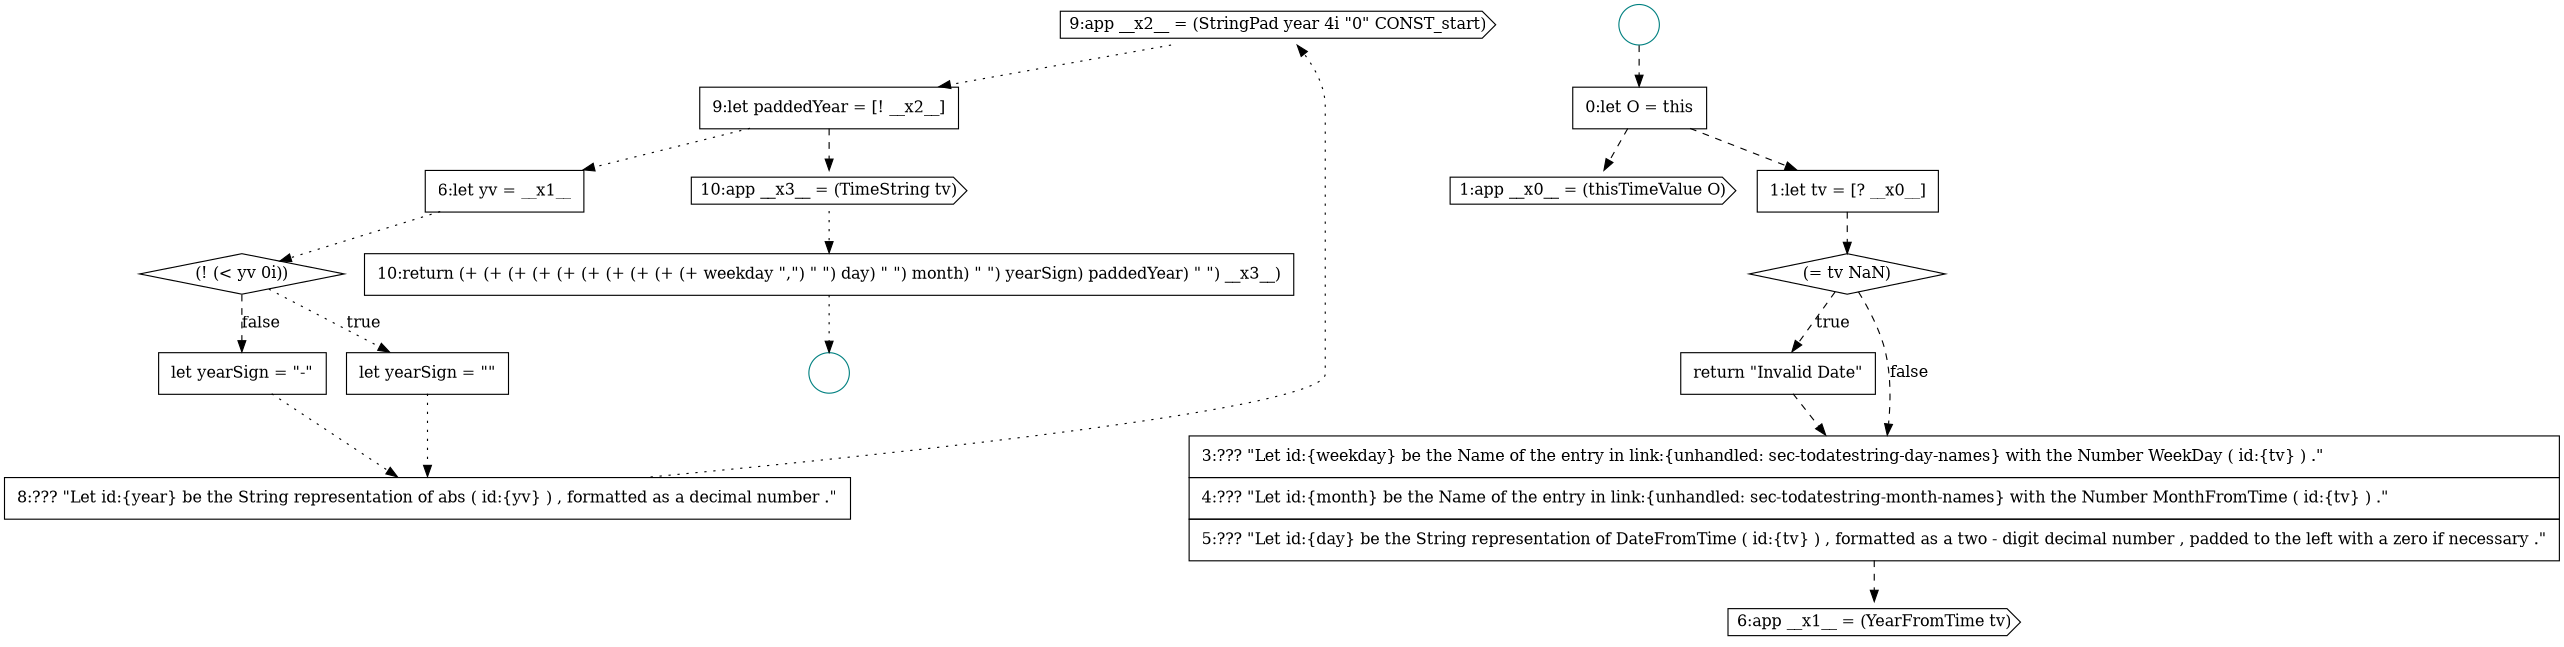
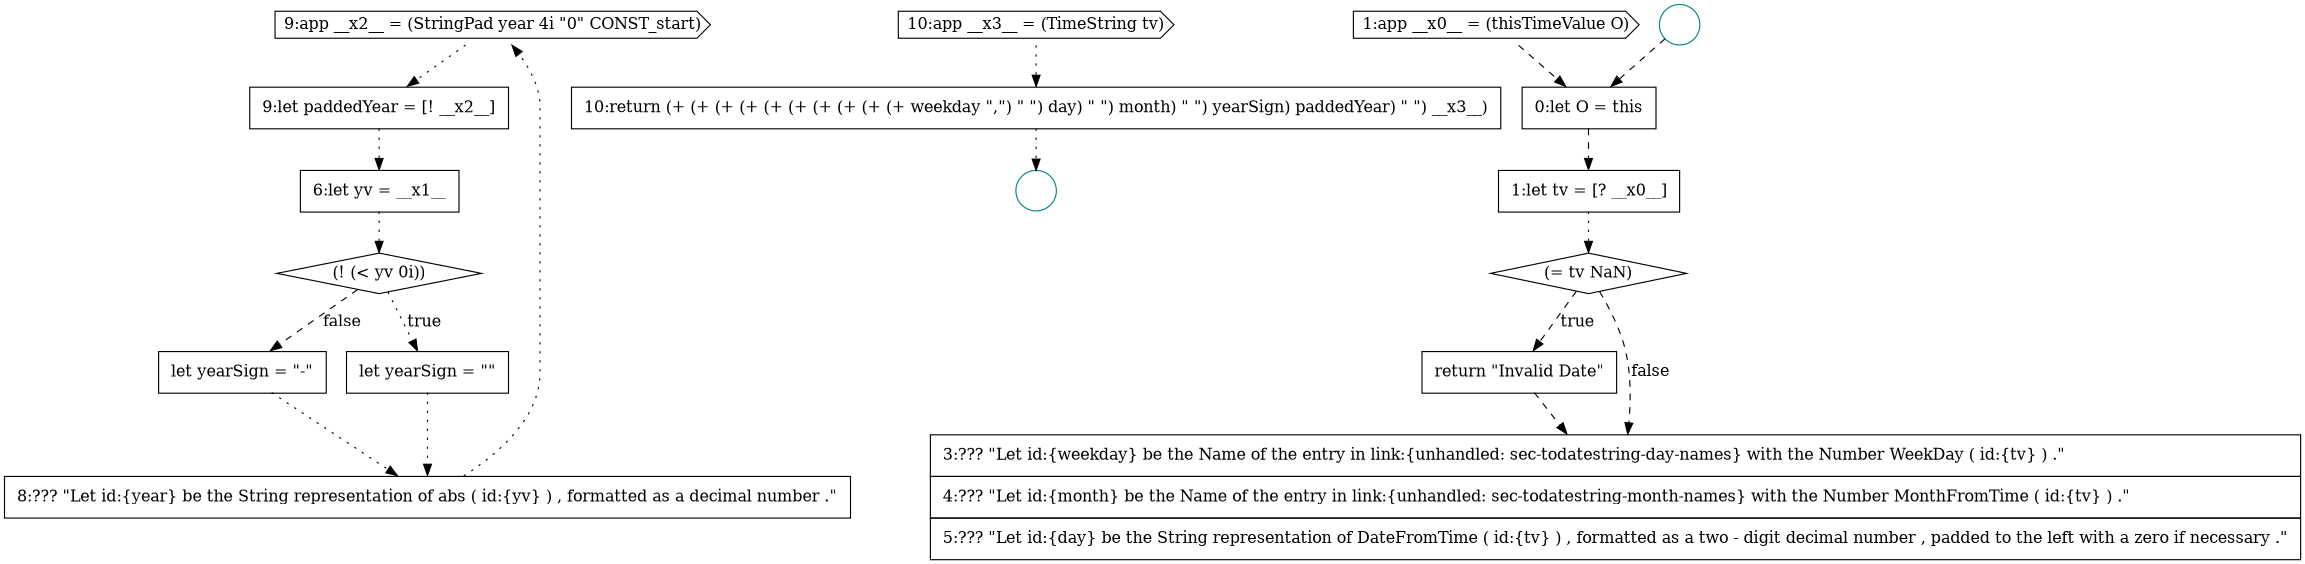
(829, 144) -> none
(1619, 144) -> (1538, 62)
(1847, 227) -> (1588, 226)
(1874, 622) -> none
